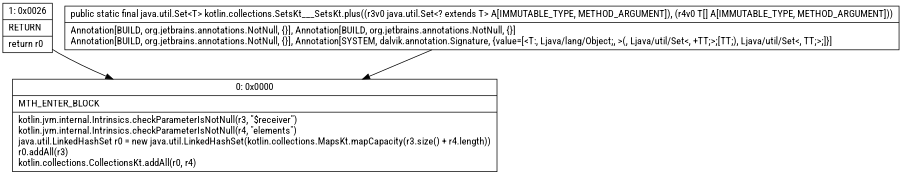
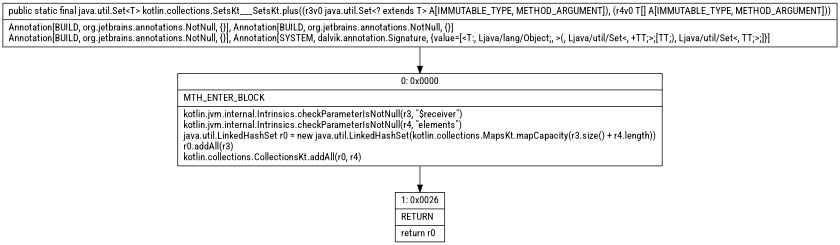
(79, 64) -> (420, 176)
